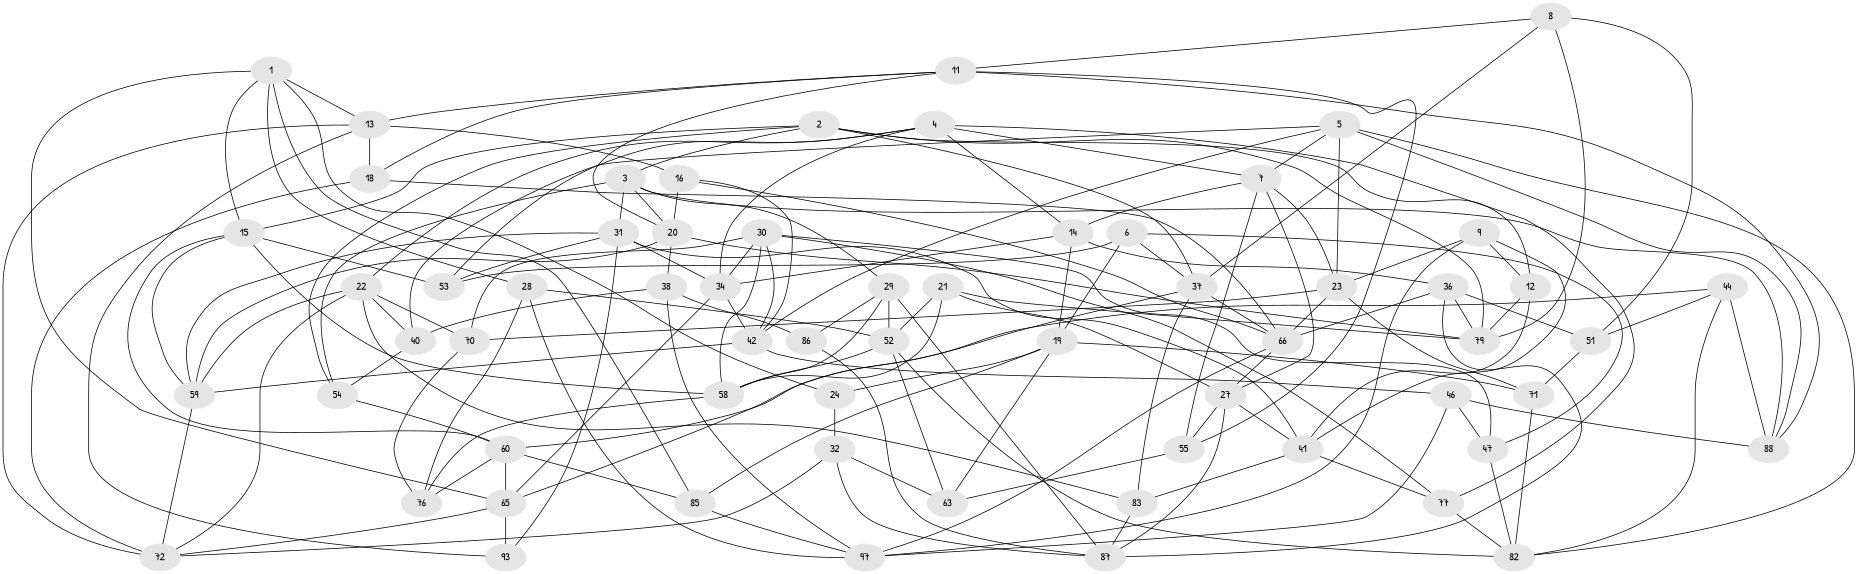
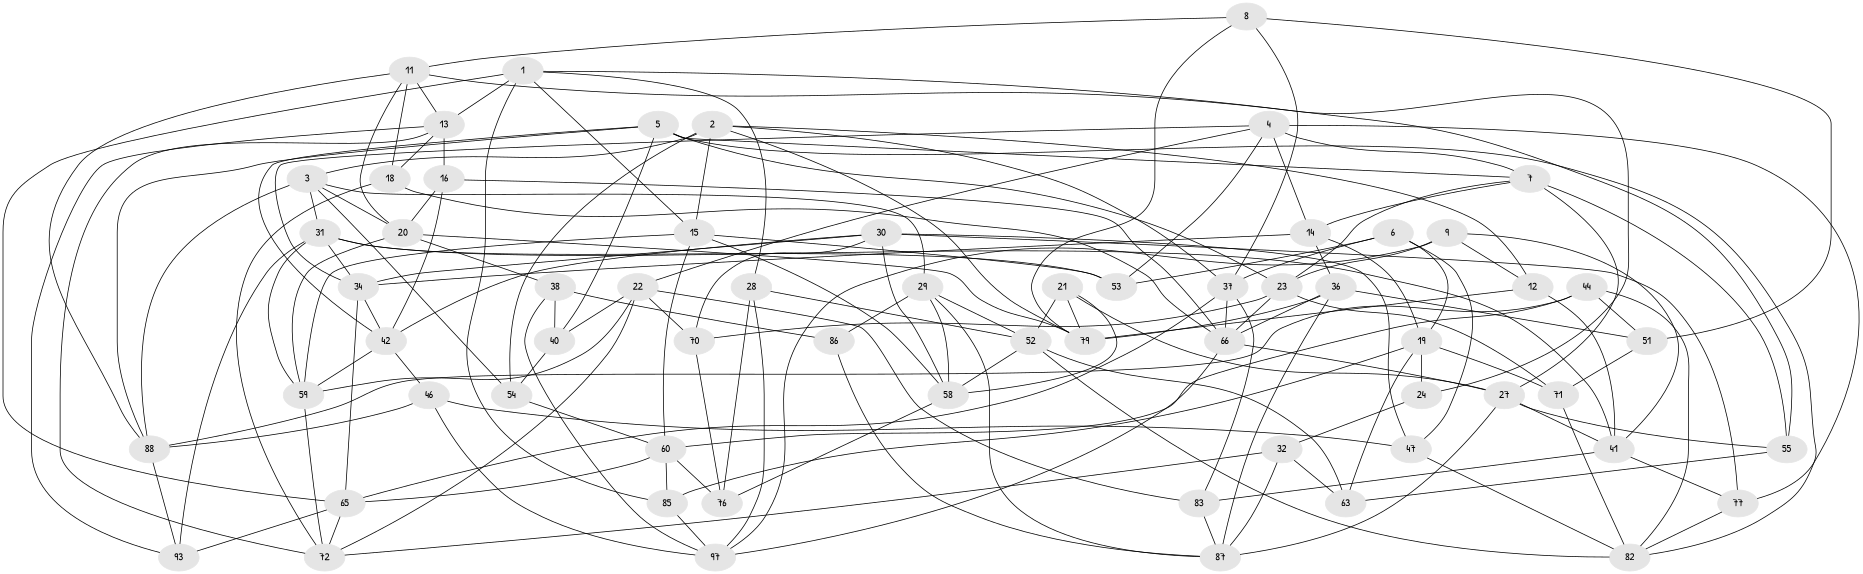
none -> (164, 503)
